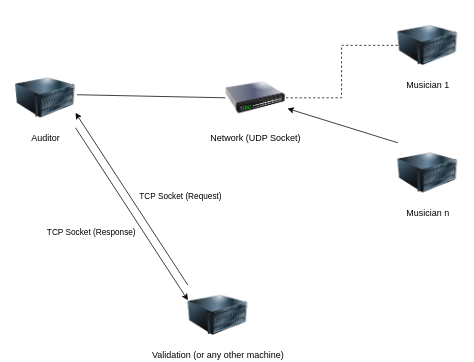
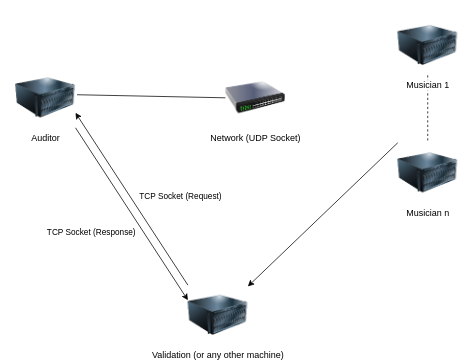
(342, 72) -> (428, 117)
(345, 126) -> (339, 199)
